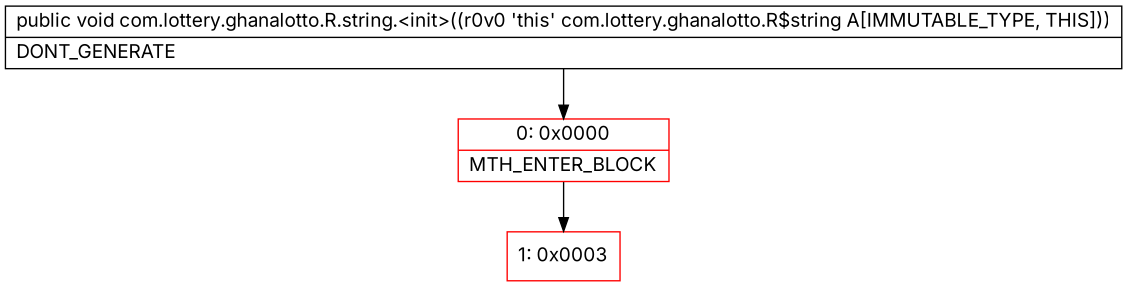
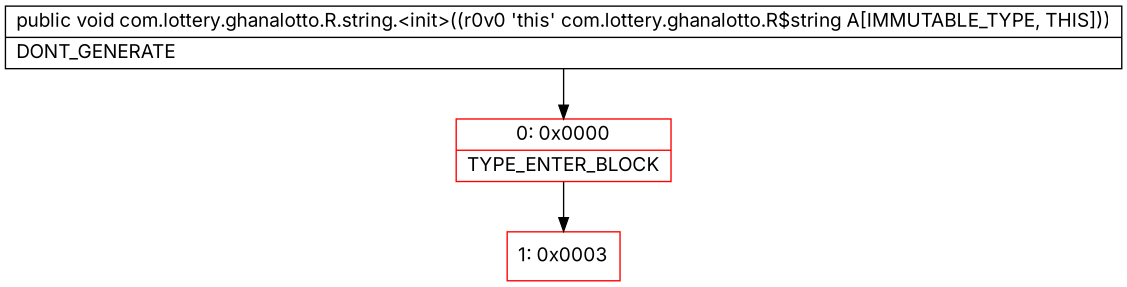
(564, 165) -> (564, 165)
